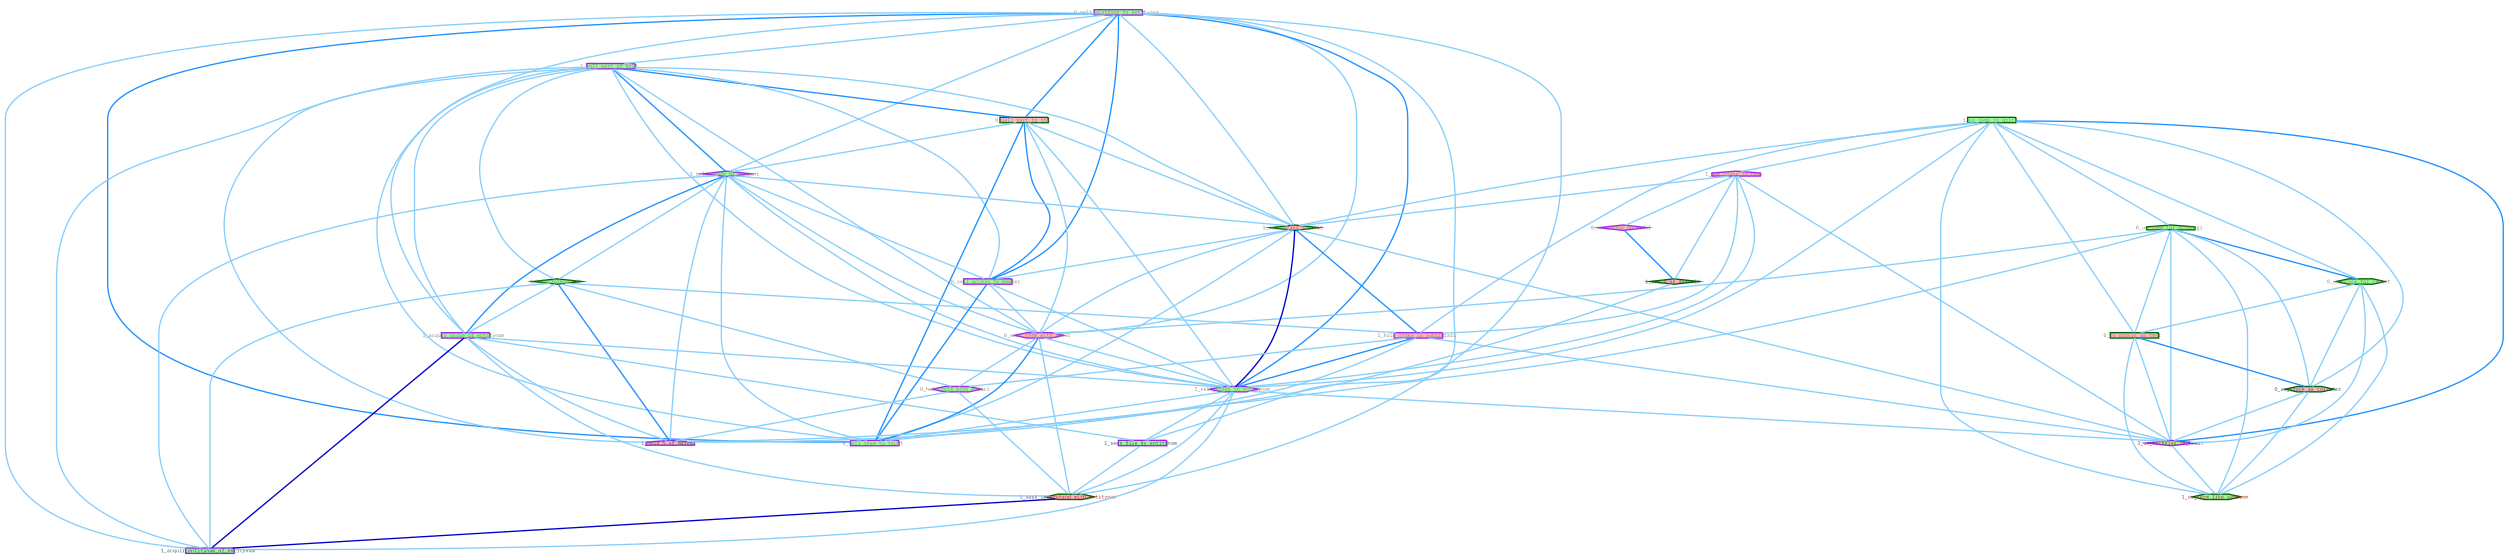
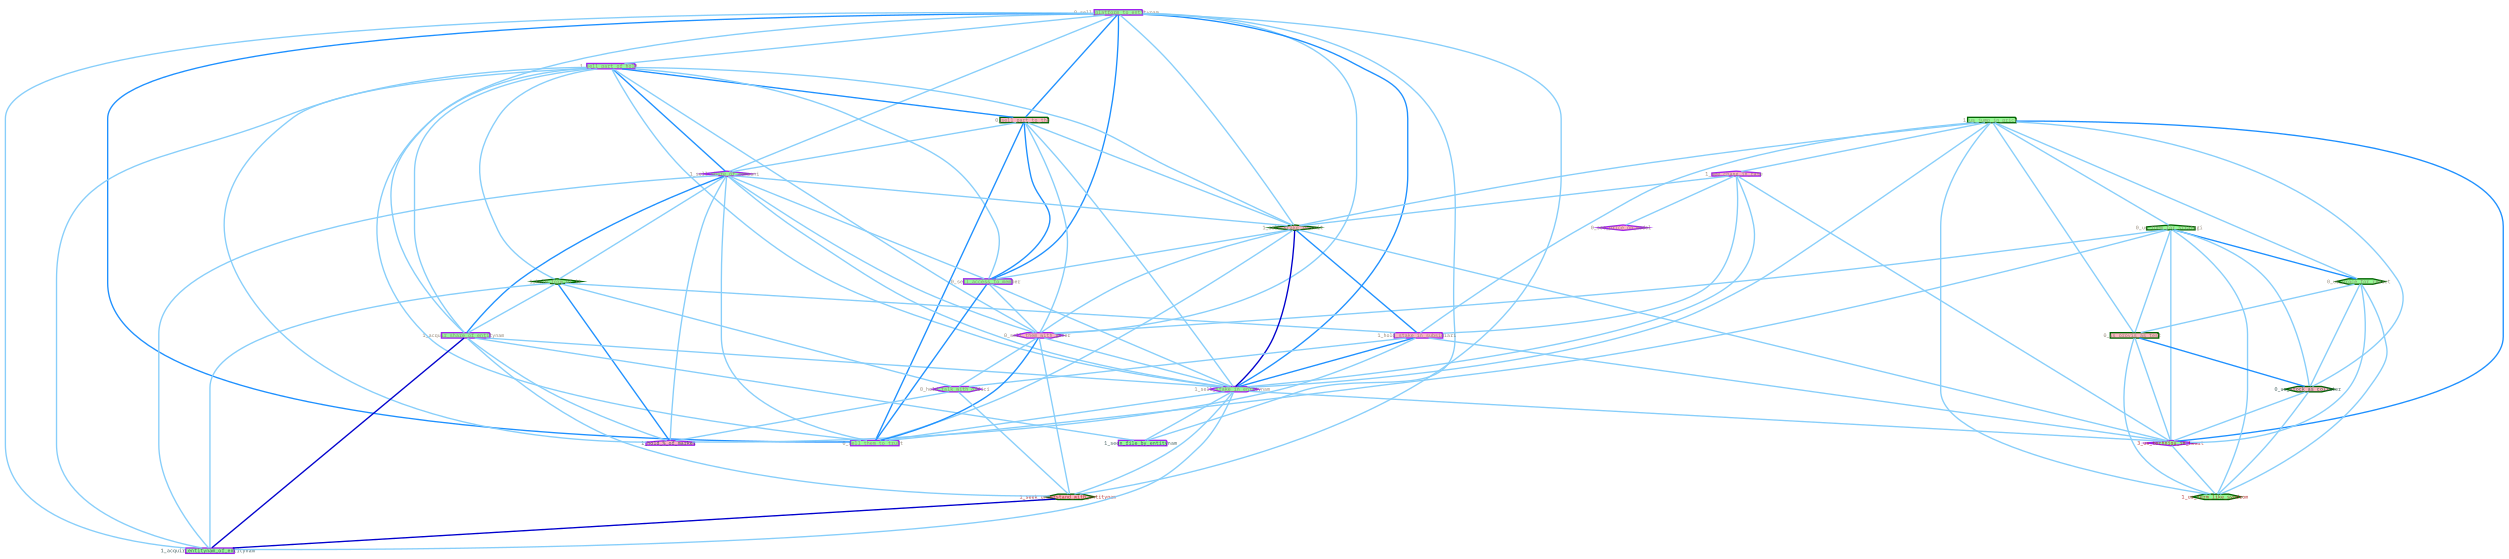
(1674, 282) -> none
(1106, 470) -> none
